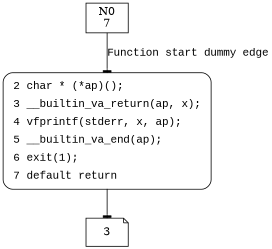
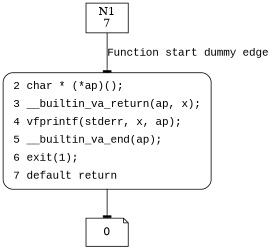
(107, 18) -> (107, 18)
(107, 232) -> (107, 232)
